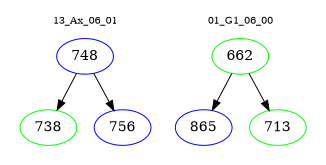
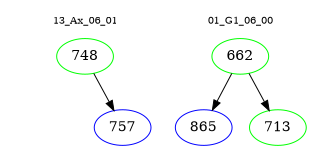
(85, 56) -> (85, 56)
(48, 128) -> none
(123, 128) -> (123, 128)
